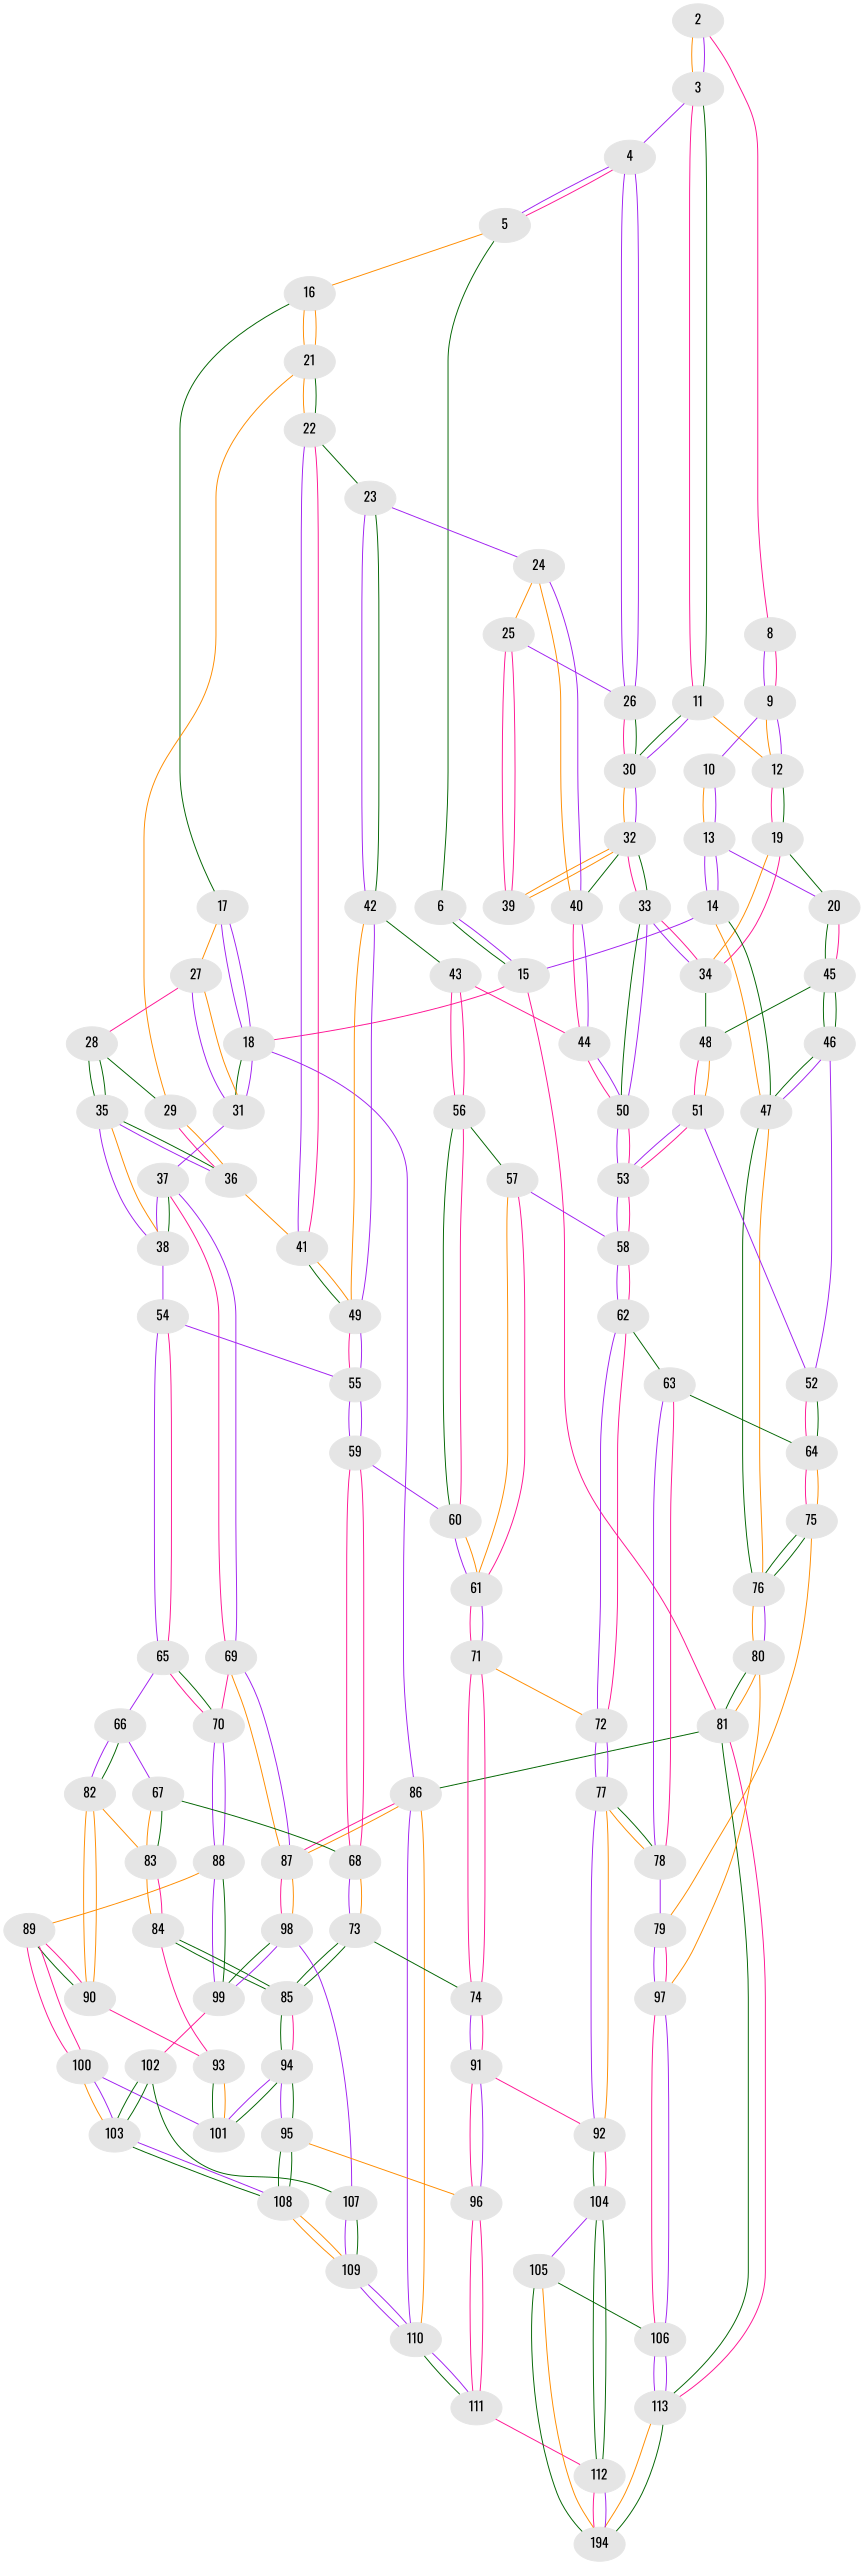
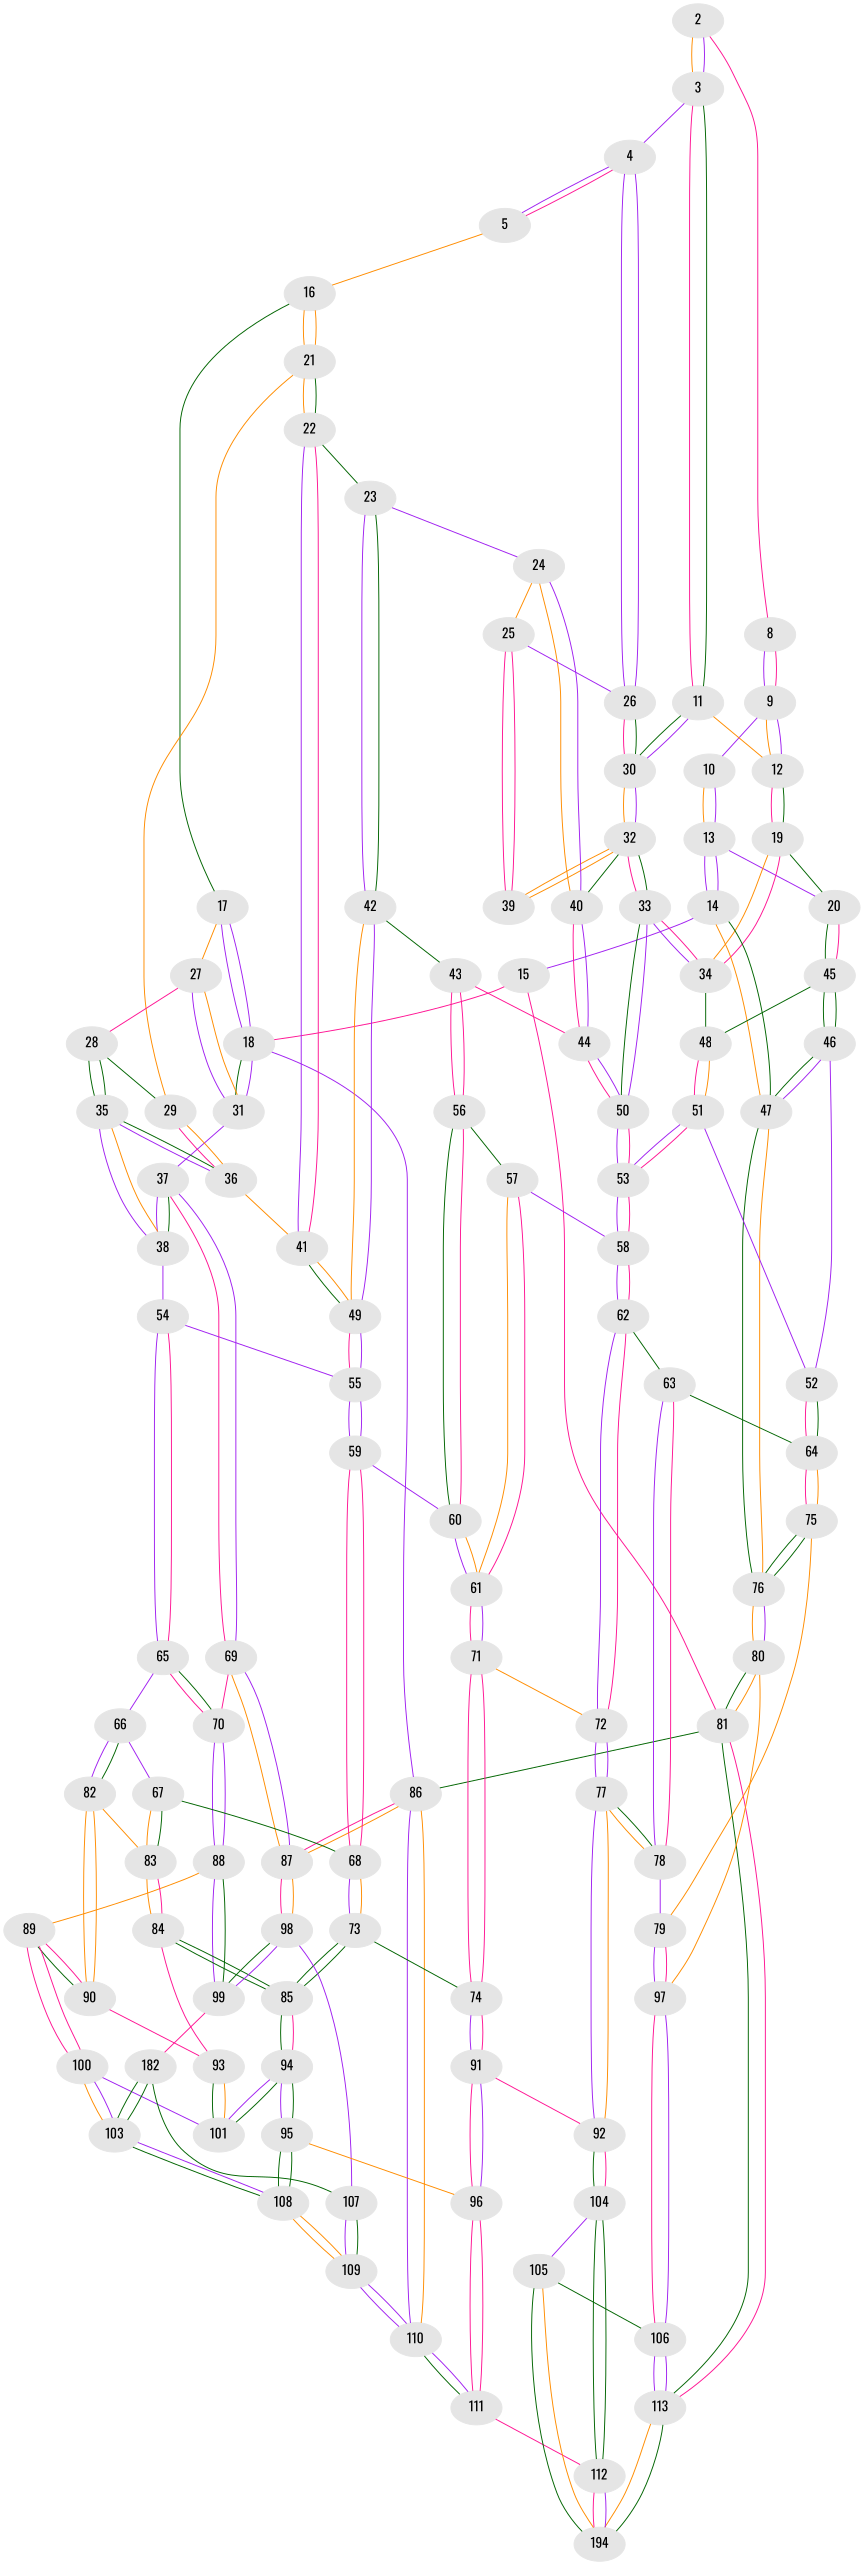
(440, 907) -> none
(151, 2067) -> (151, 2067)
